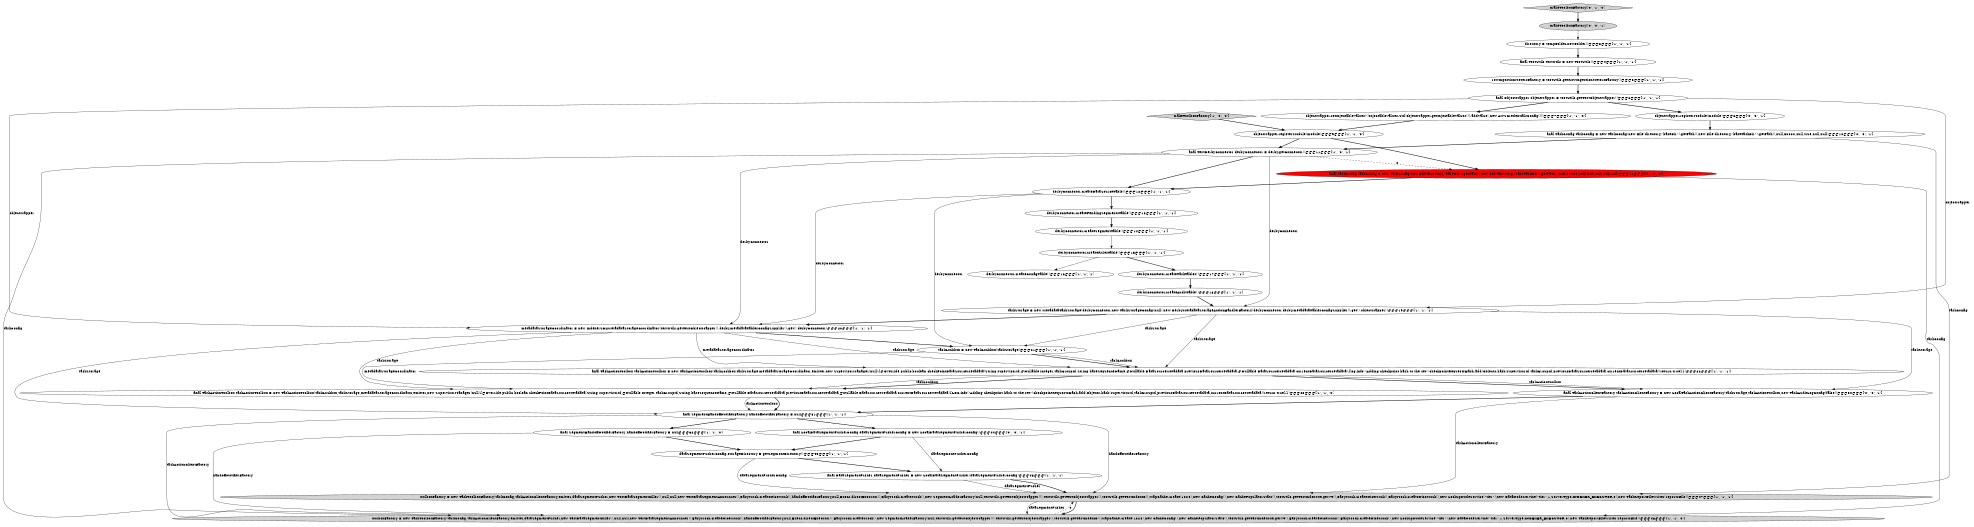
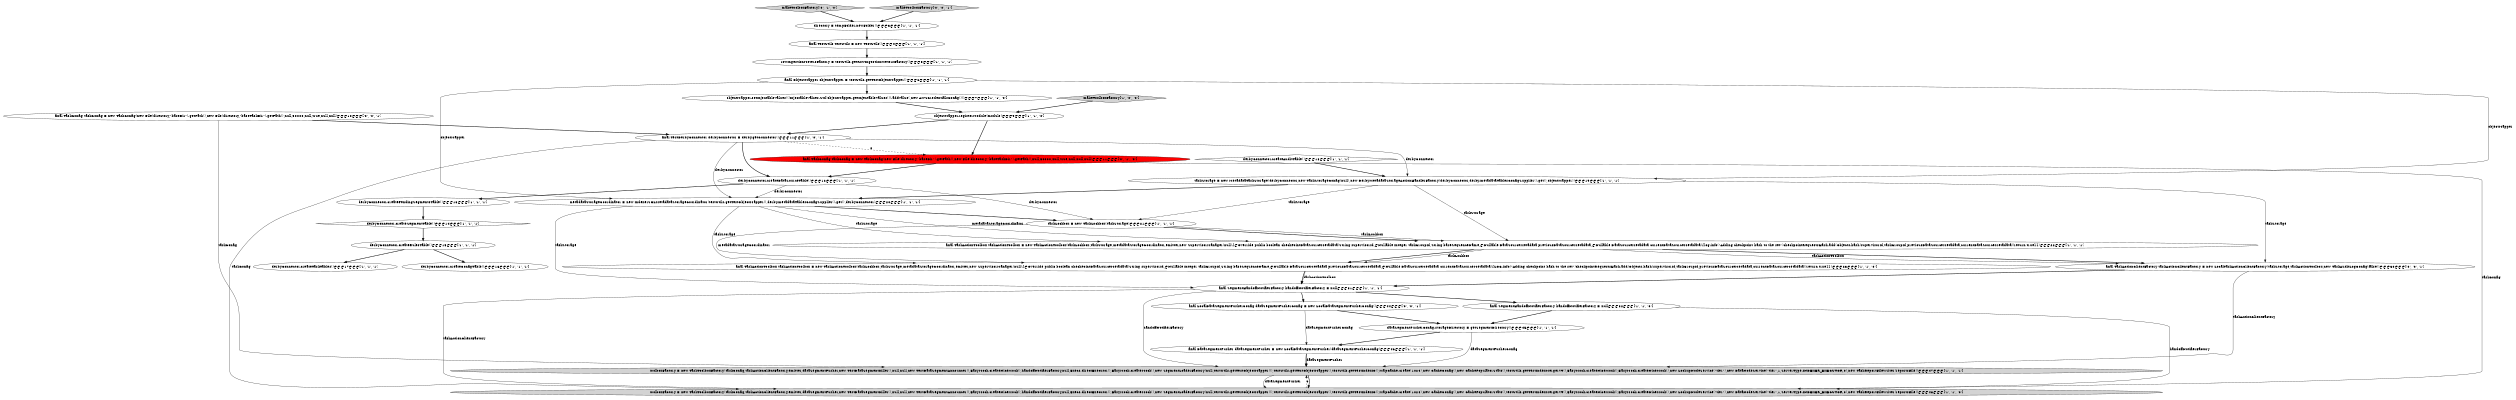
(1578, 16) -> (836, 16)
(1578, 26) -> (924, 8)
(1578, 34) -> (898, 16)
(1710, 116) -> none
(1112, 231) -> (423, 224)
(1112, 241) -> (423, 233)
(1077, 263) -> (448, 256)
(1190, 282) -> none
(1190, 292) -> (1296, 159)
